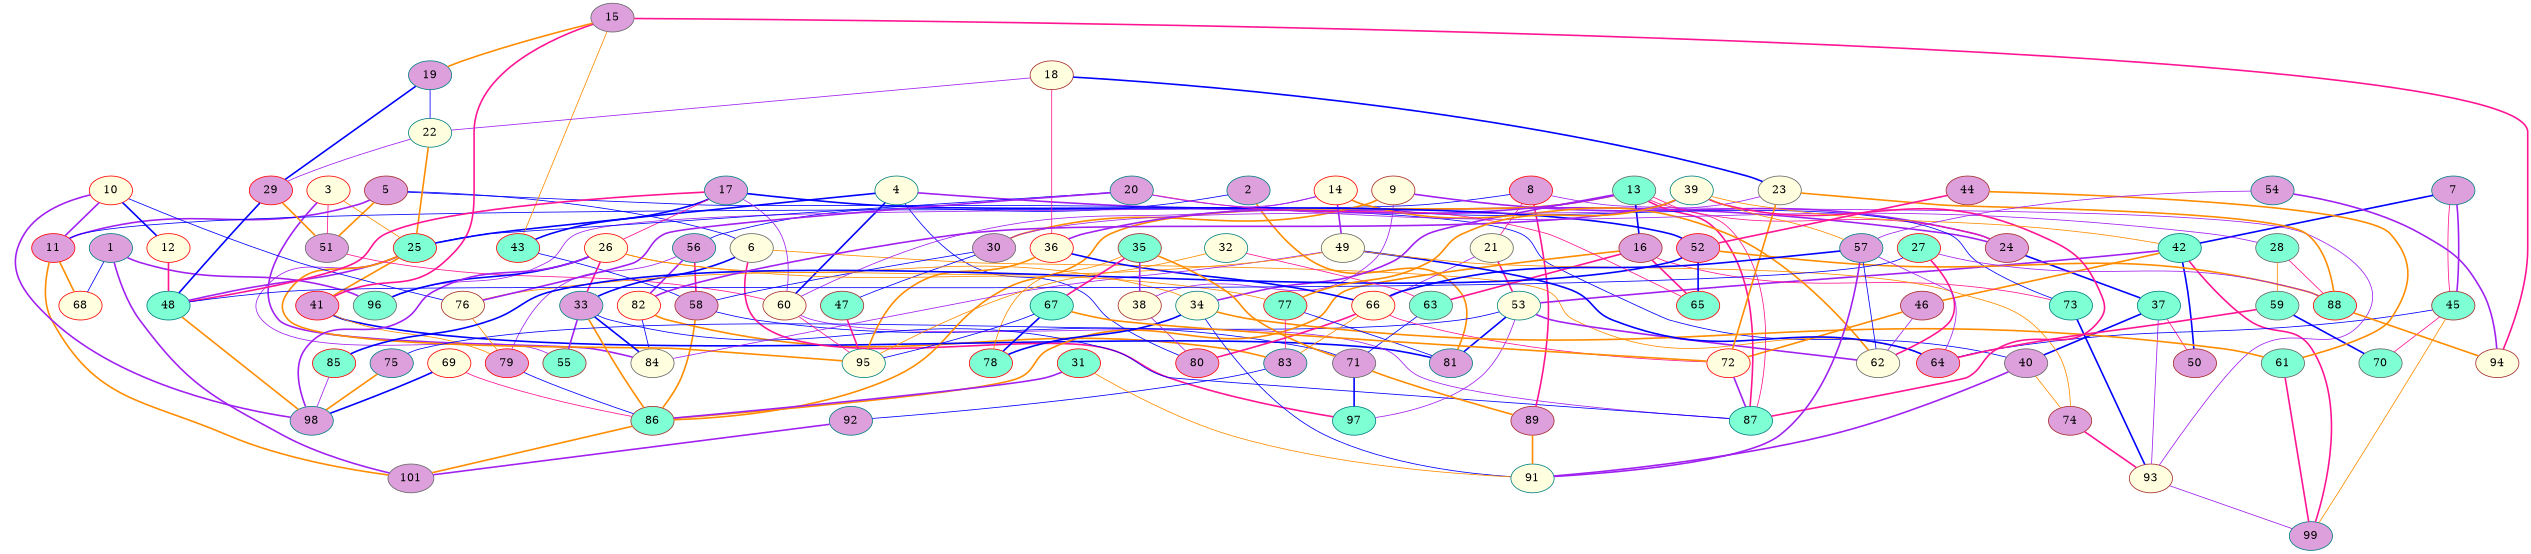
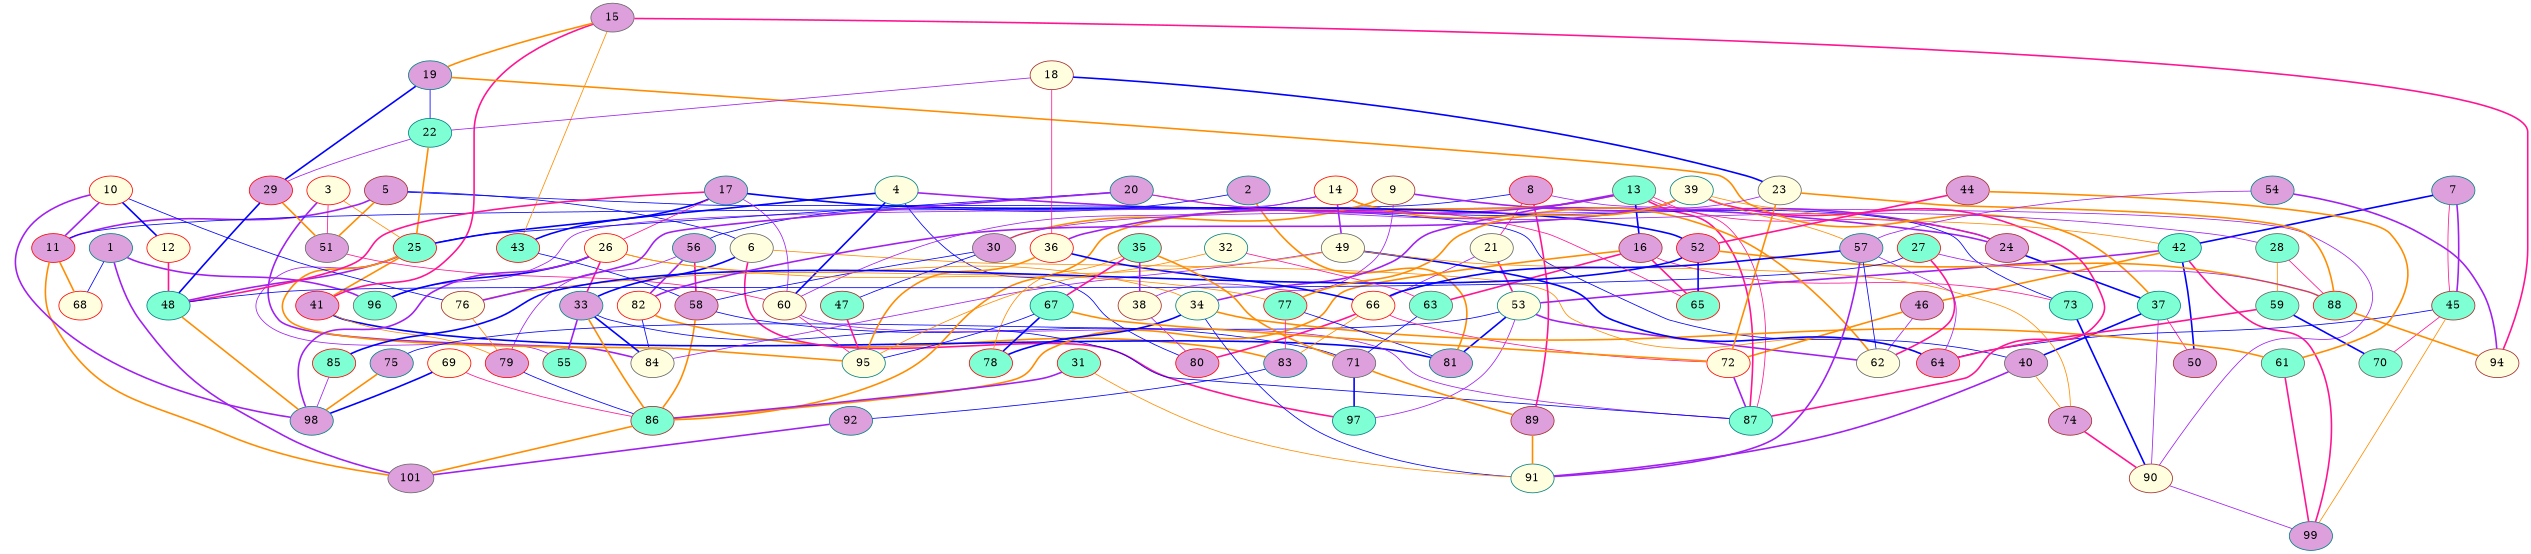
(430, 133) -> (430, 133)
none -> (1319, 140)
(2151, 478) -> (2151, 478)
